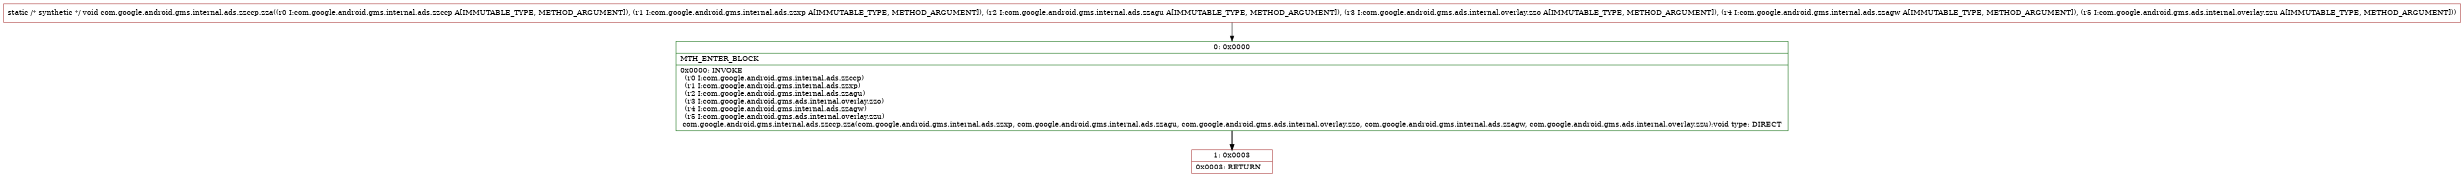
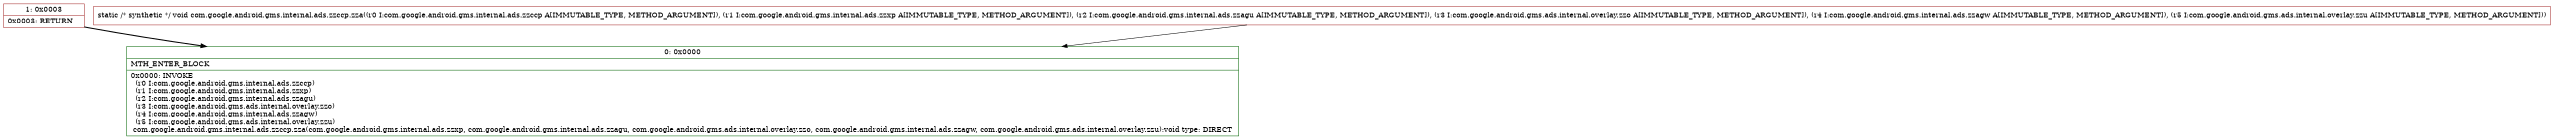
(1232, 138) -> (143, 37)
